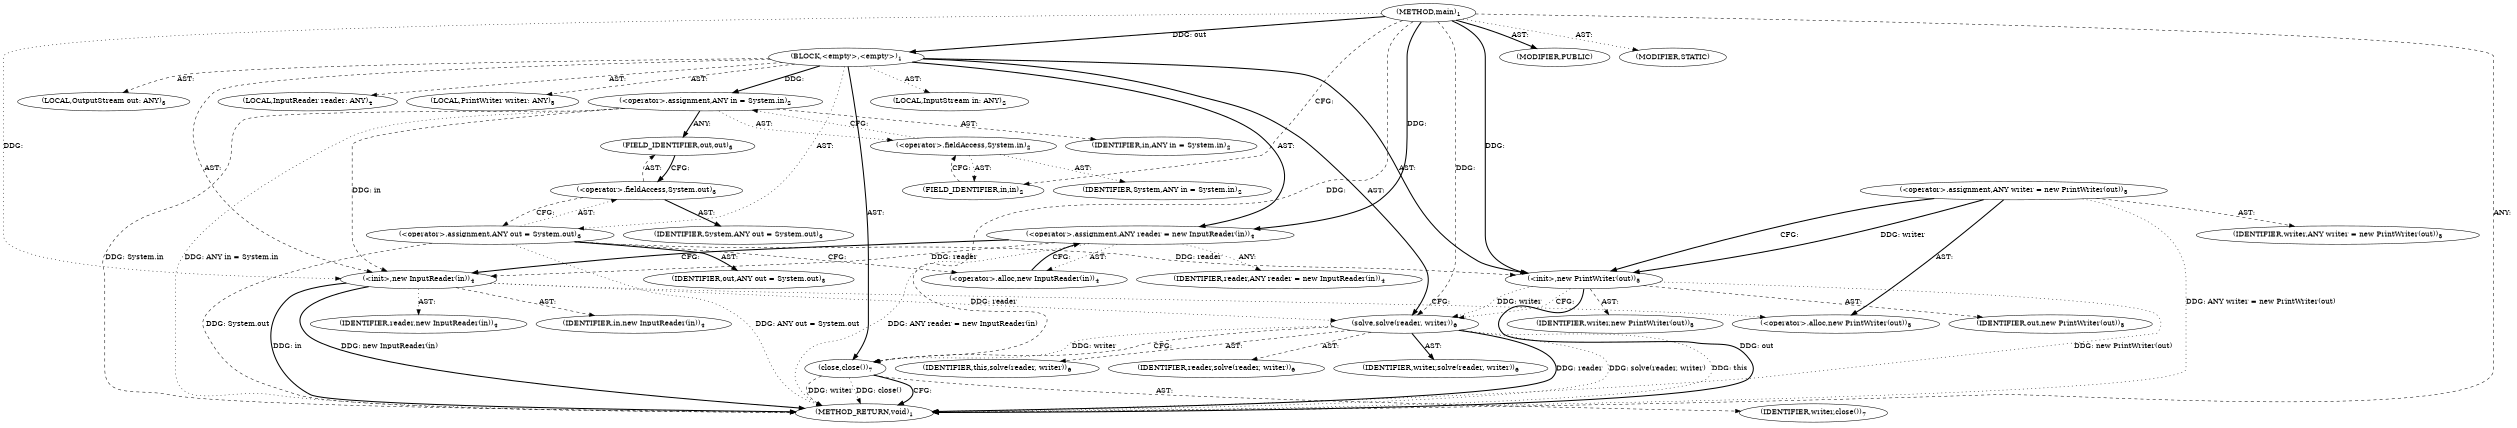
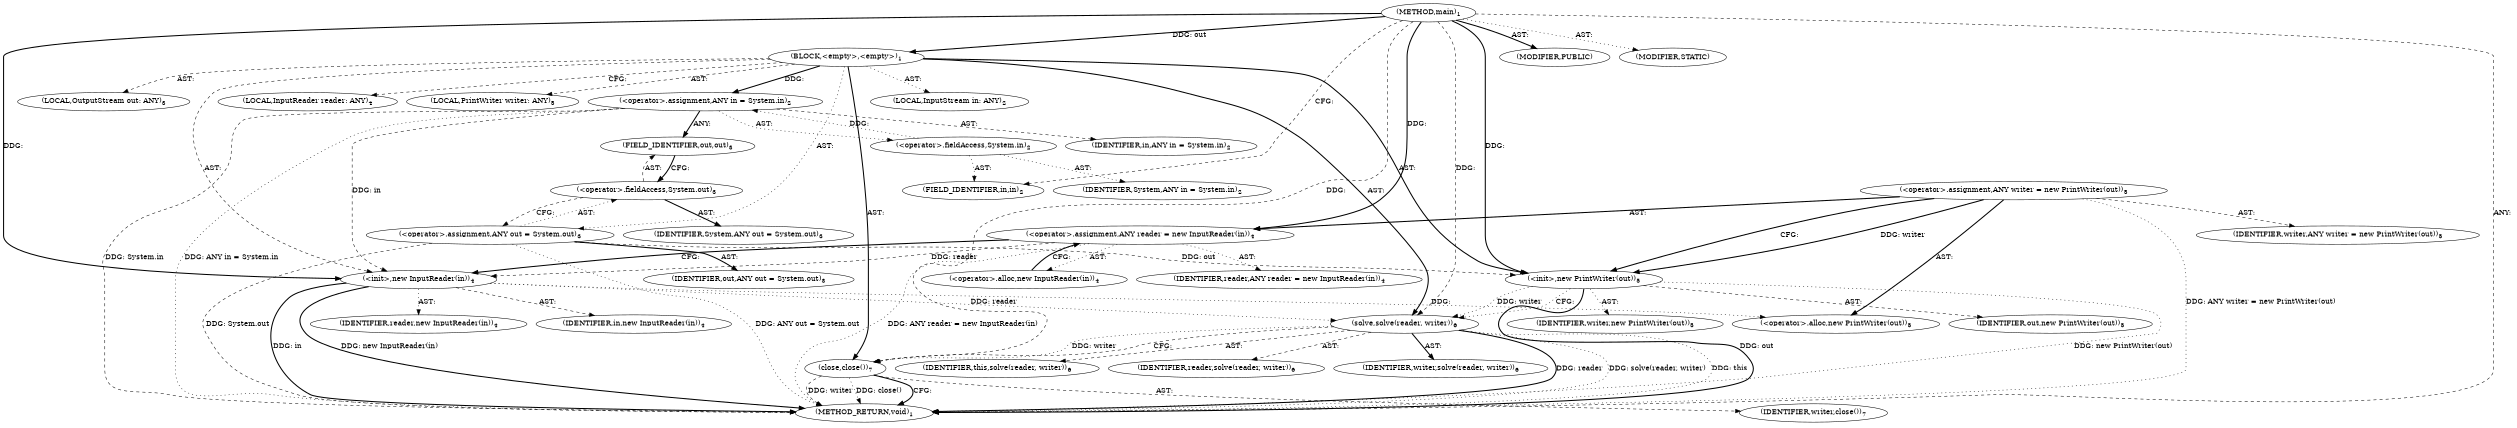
(432, 26) -> (432, 26)
(619, 79) -> (619, 79)
(1164, 98) -> (1580, 213)
(860, 124) -> (860, 124)
(952, 172) -> none
(765, 255) -> none
(1199, 257) -> (1199, 257)
(1249, 257) -> (1249, 257)
(1598, 300) -> (1598, 300)
(1442, 302) -> (1442, 302)
